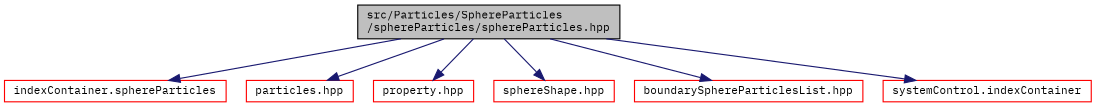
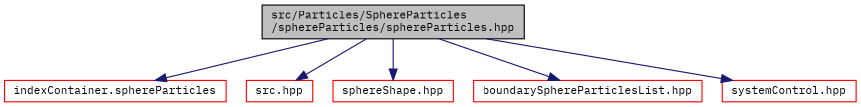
(300, 91) -> (280, 91)
(424, 91) -> none
(987, 91) -> (789, 91)
